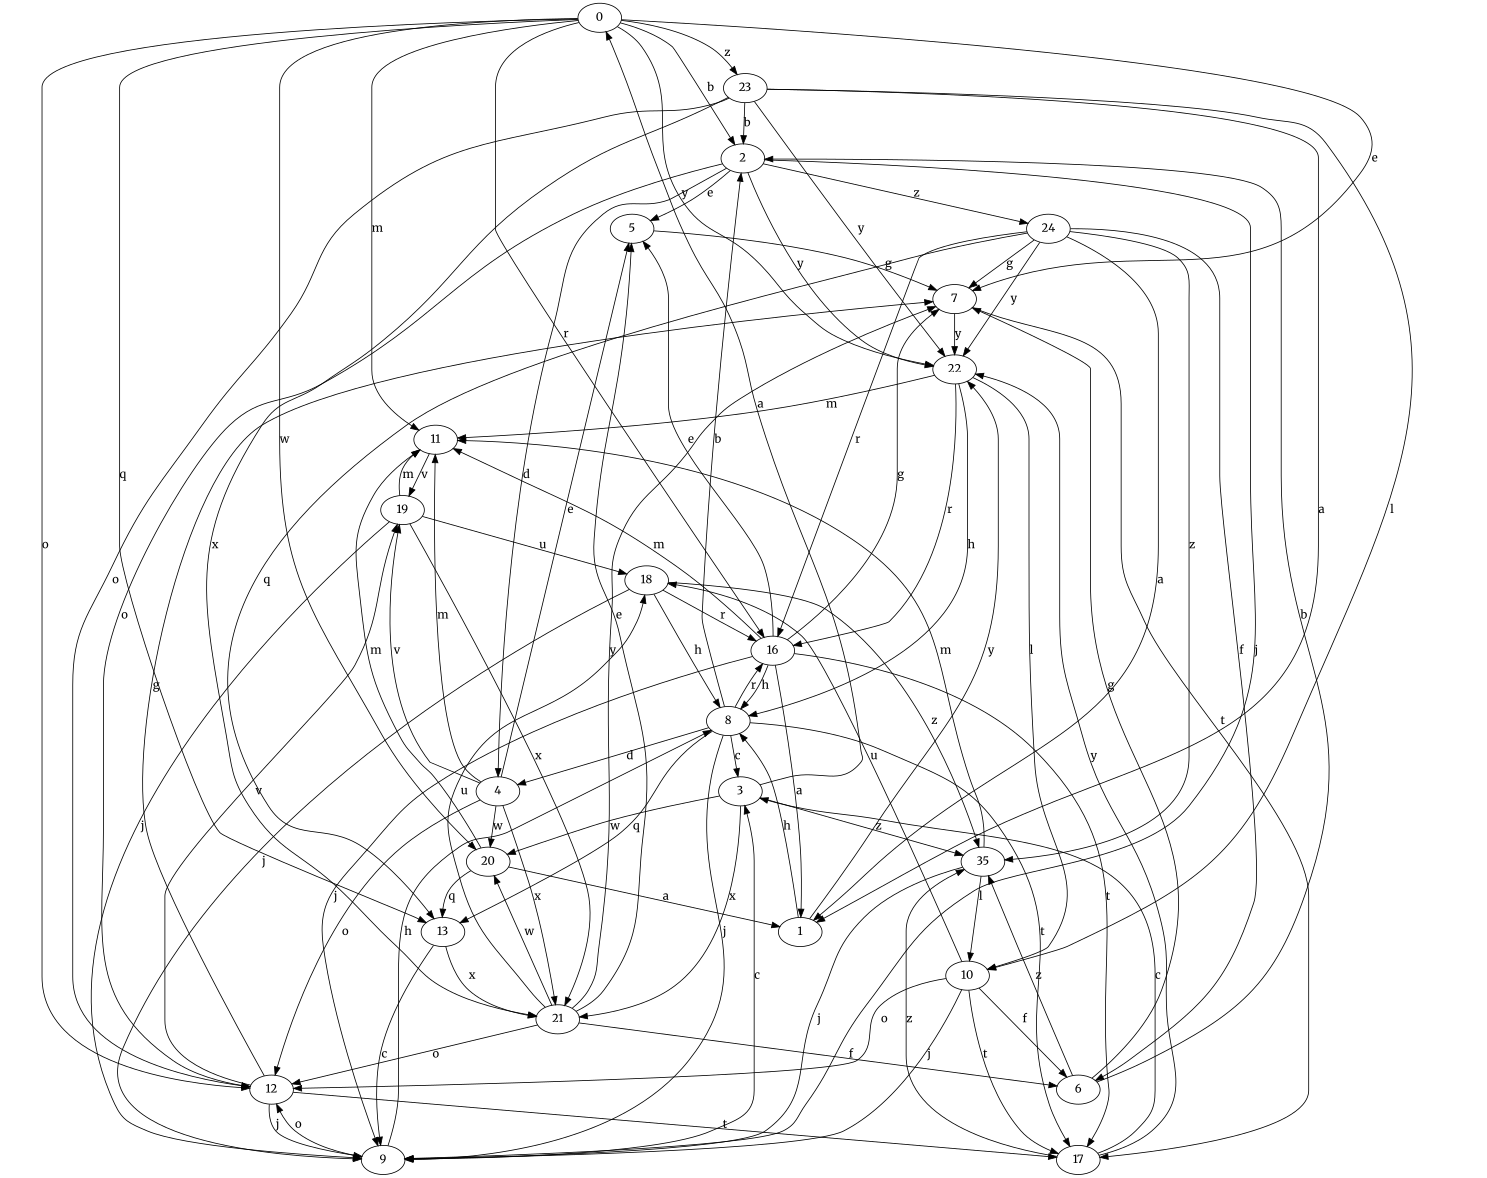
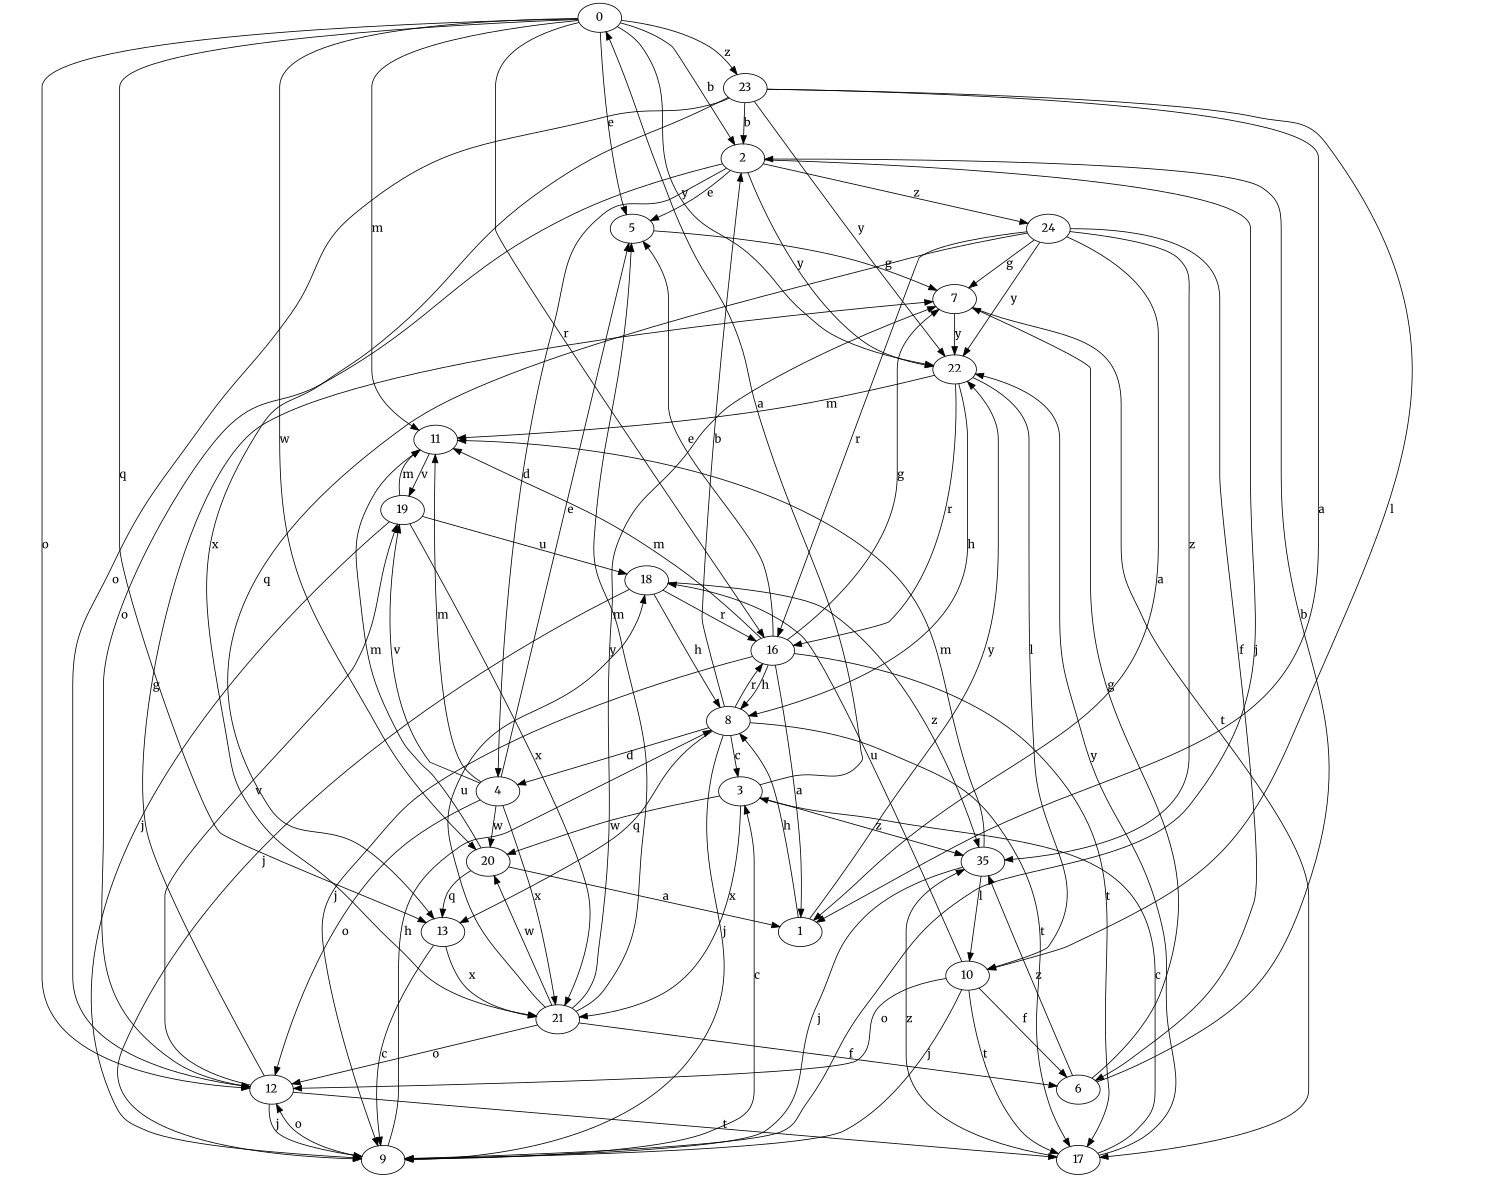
(1230, 77) -> (608, 125)
(619, 616) -> (619, 616)
